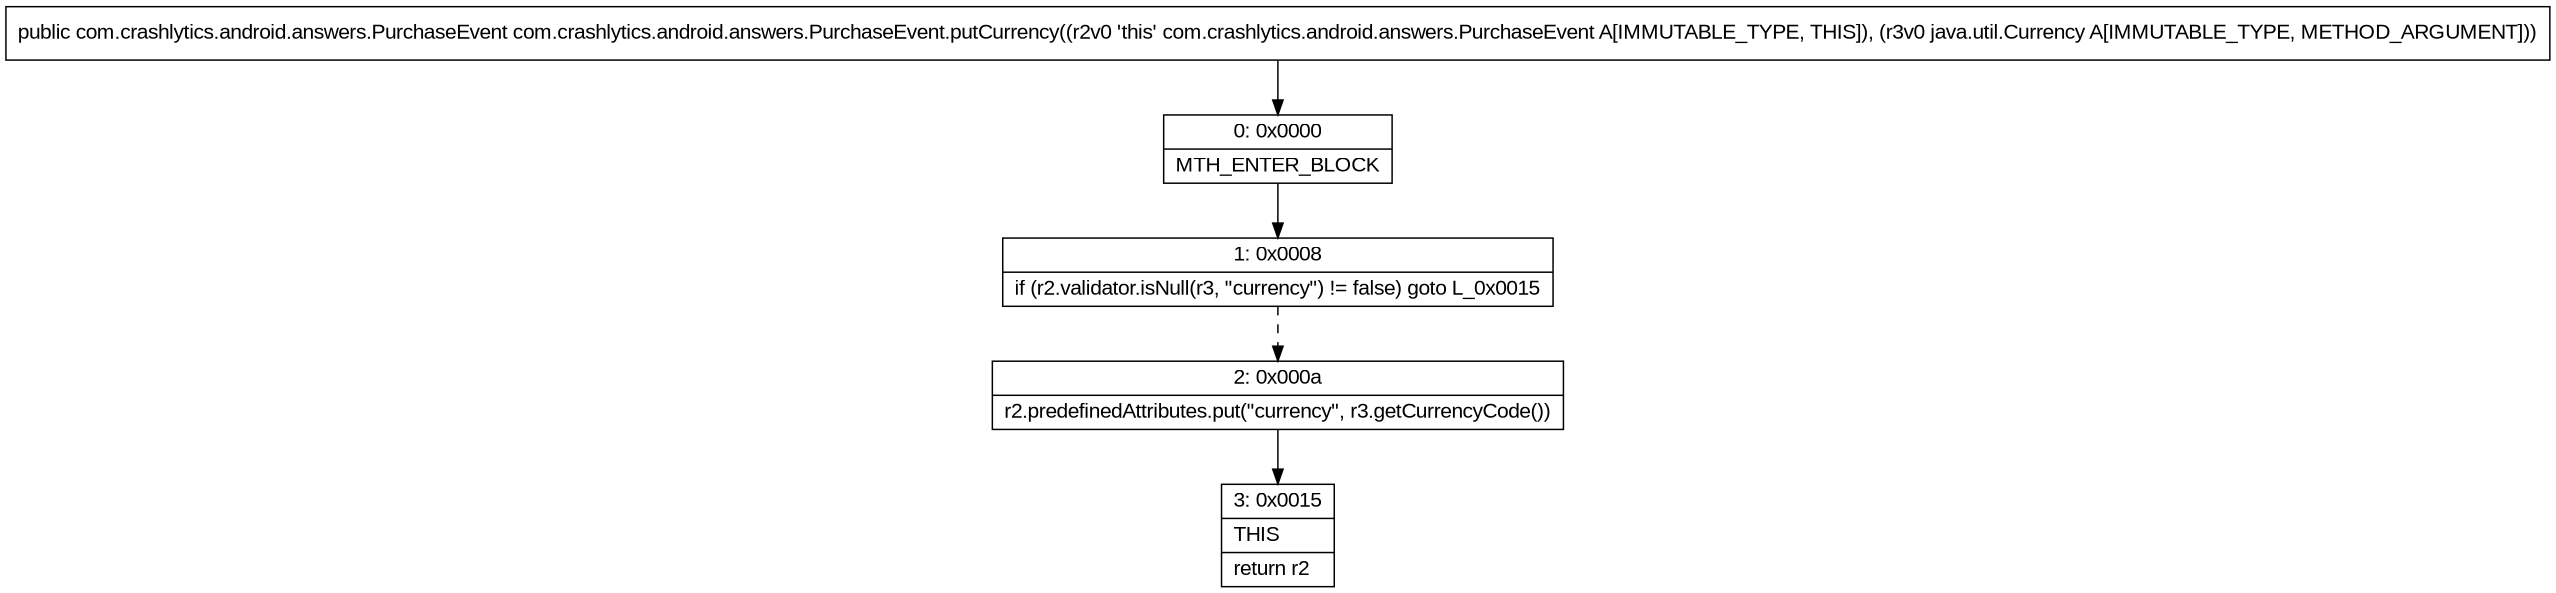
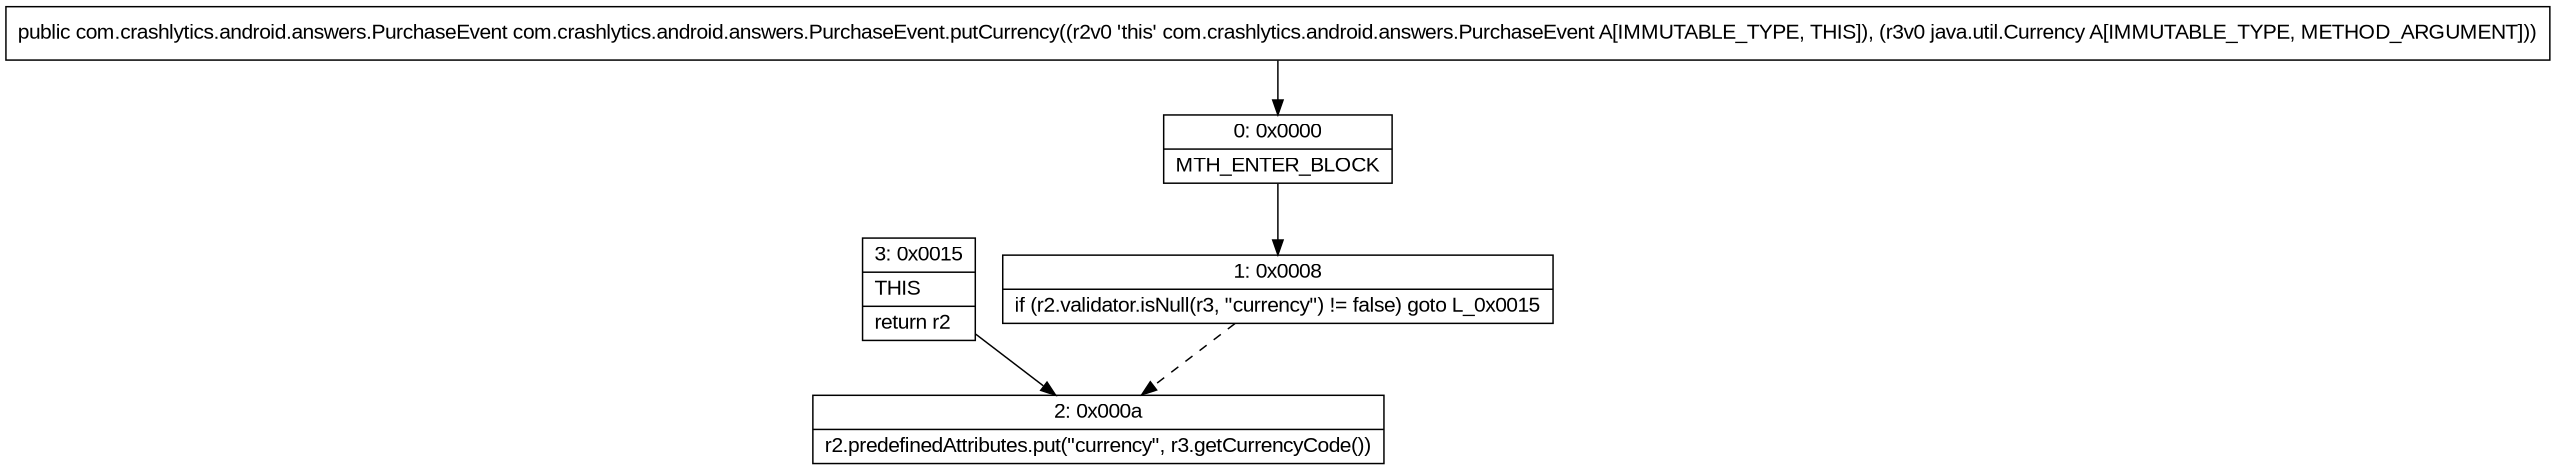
(1278, 449) -> (1010, 360)
